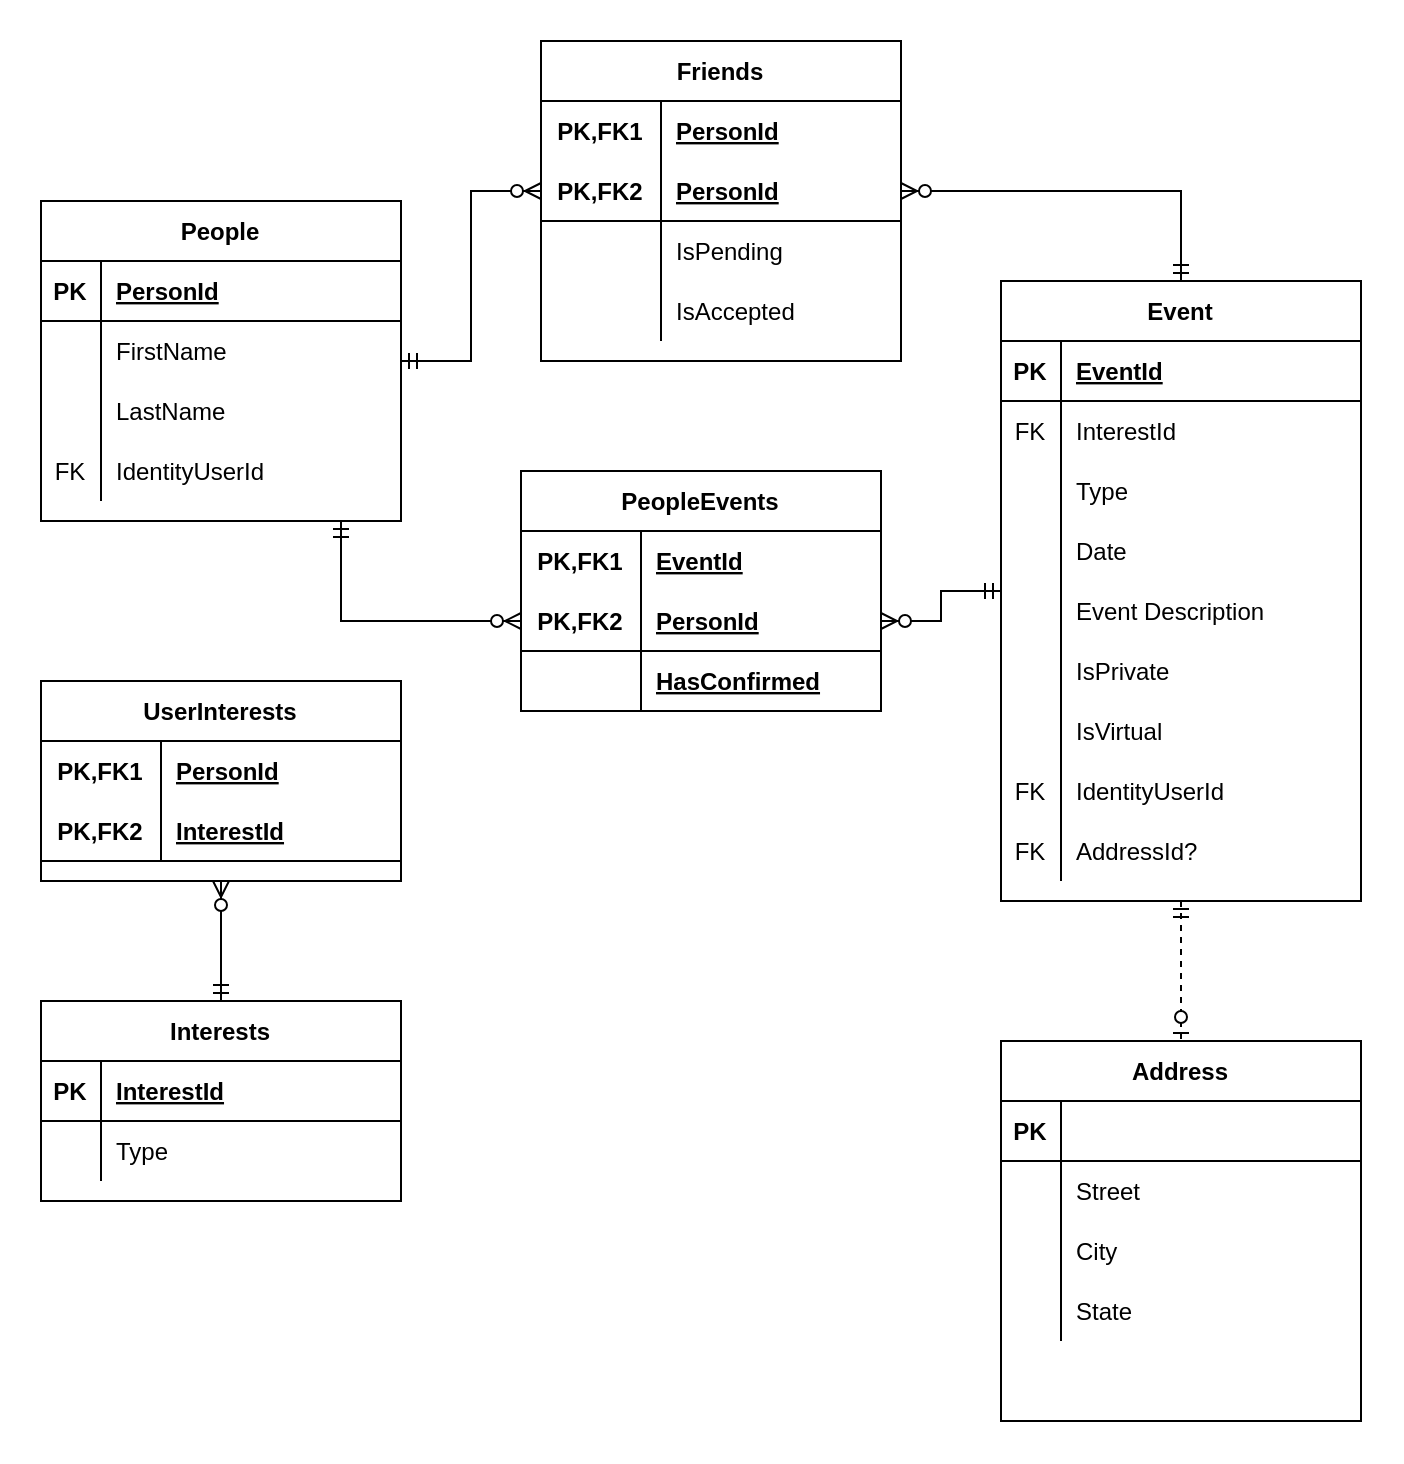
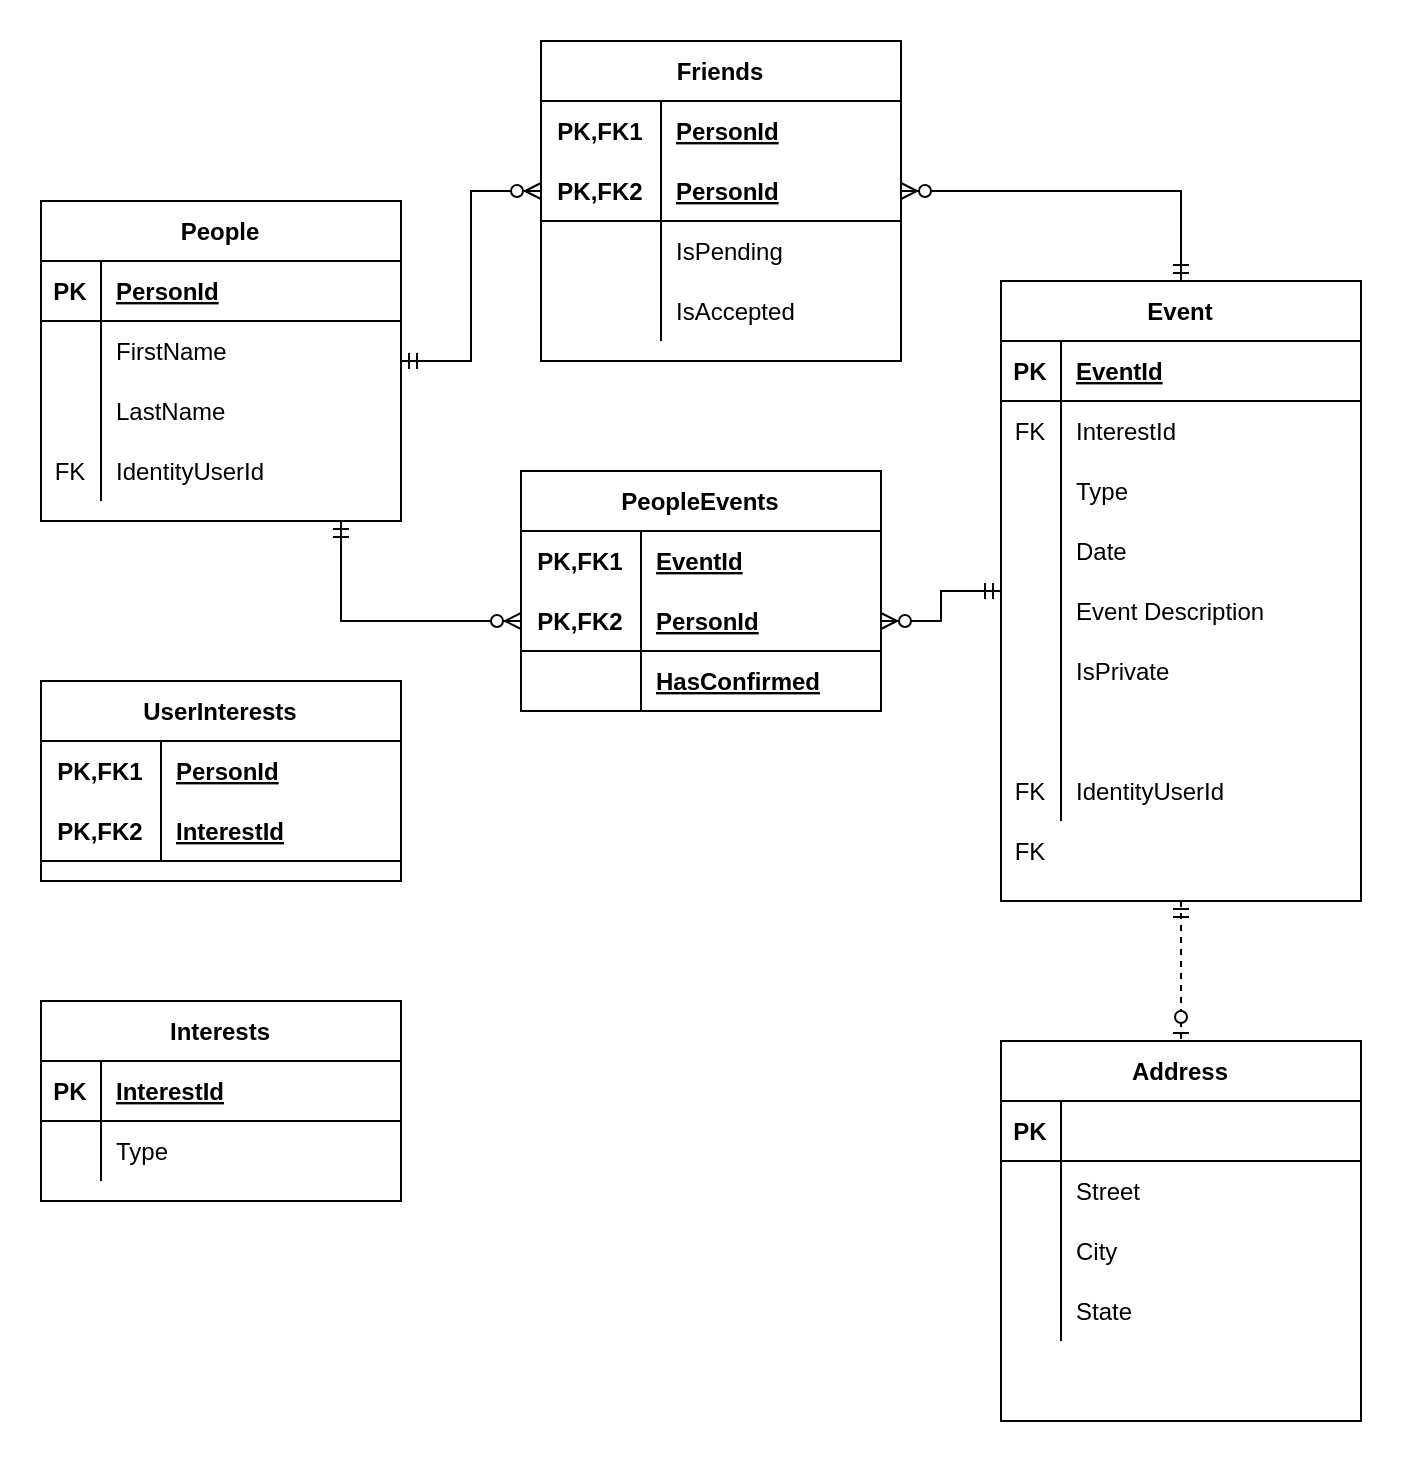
(1211, 731) -> none
(1211, 851) -> none
(221, 943) -> none
